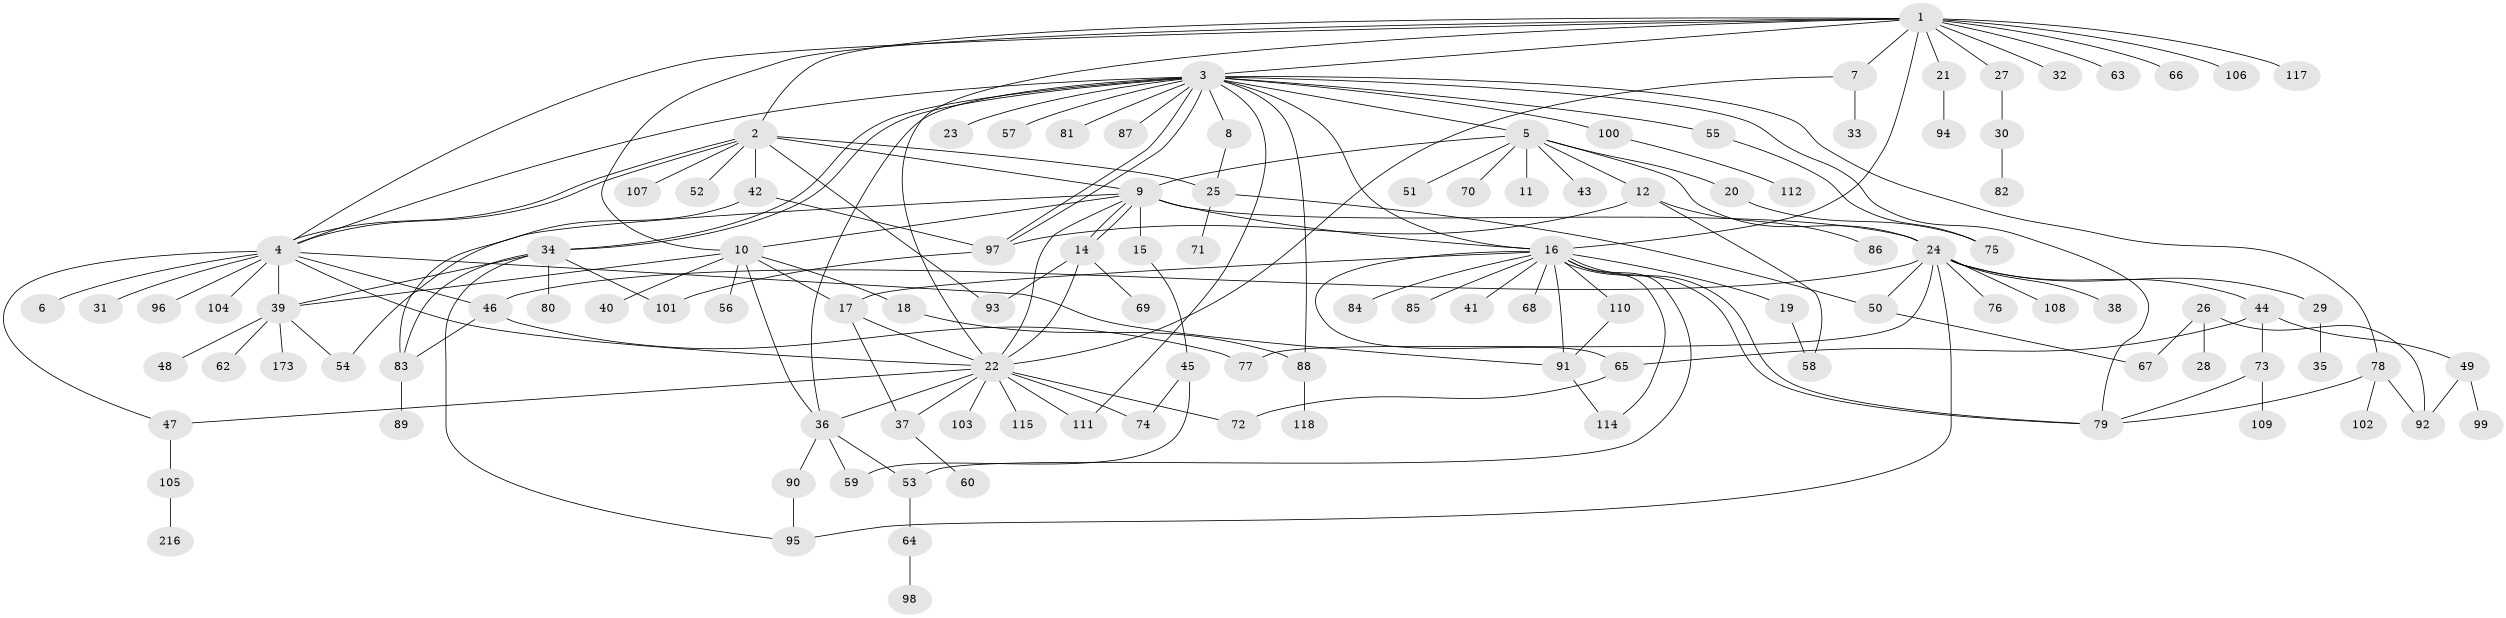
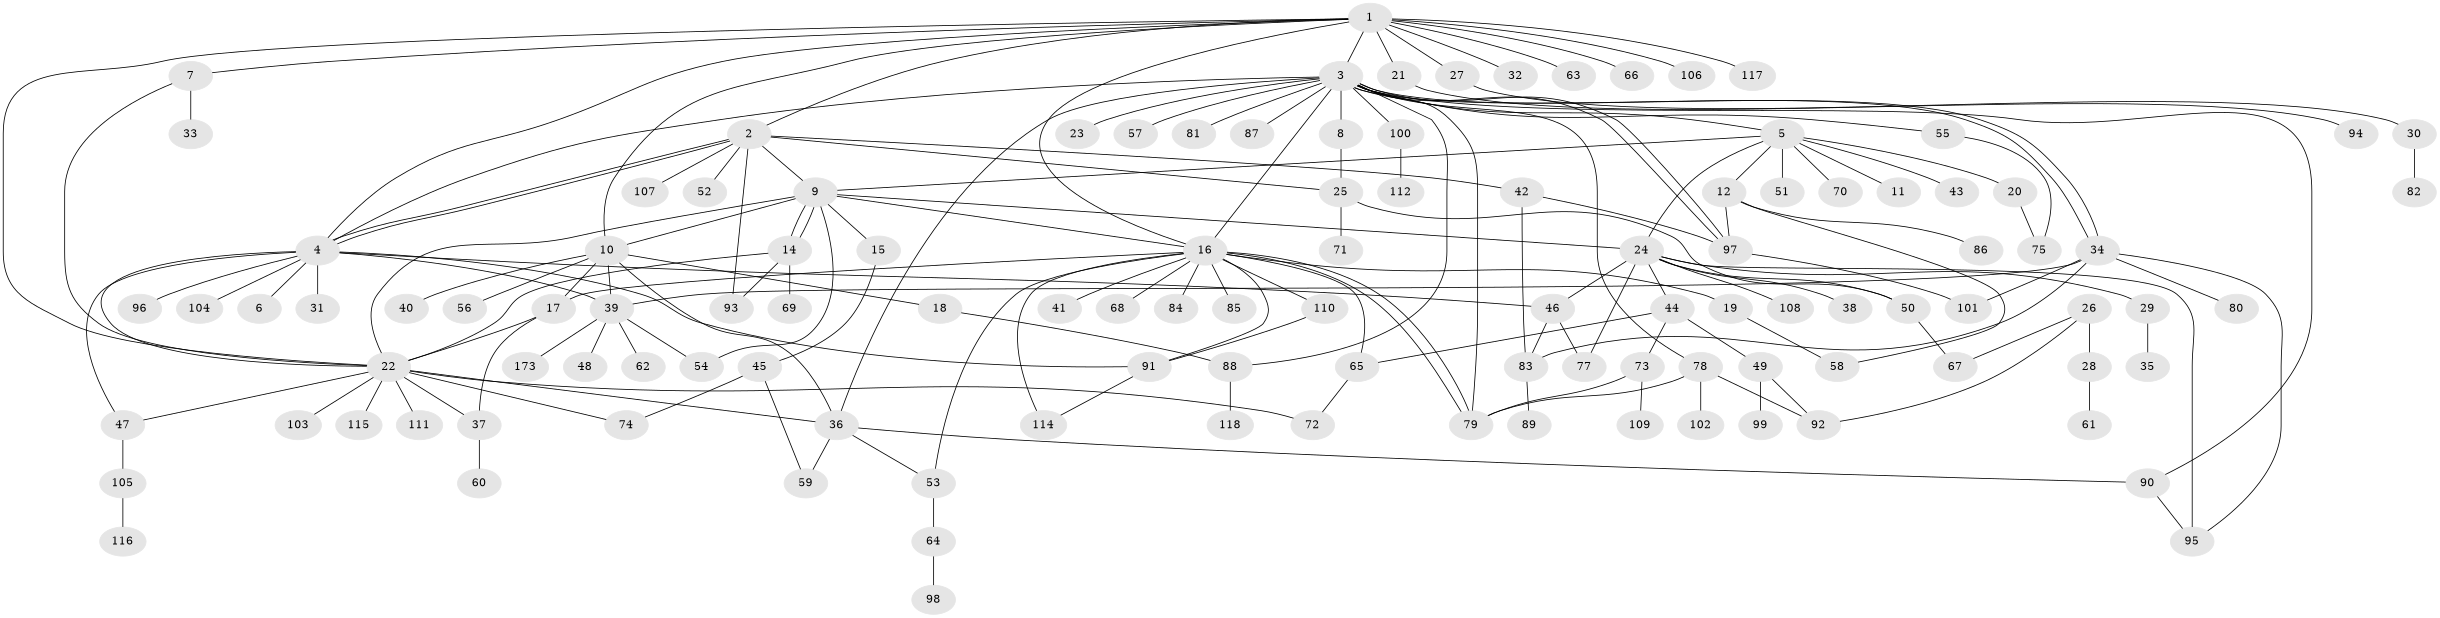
(1234, 253) -> (2032, 120)
(1996, 309) -> none
none -> (2090, 425)
(170, 542) -> (123, 542)
